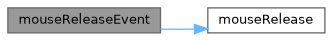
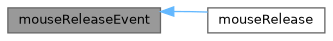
(178, 29) -> (191, 12)
